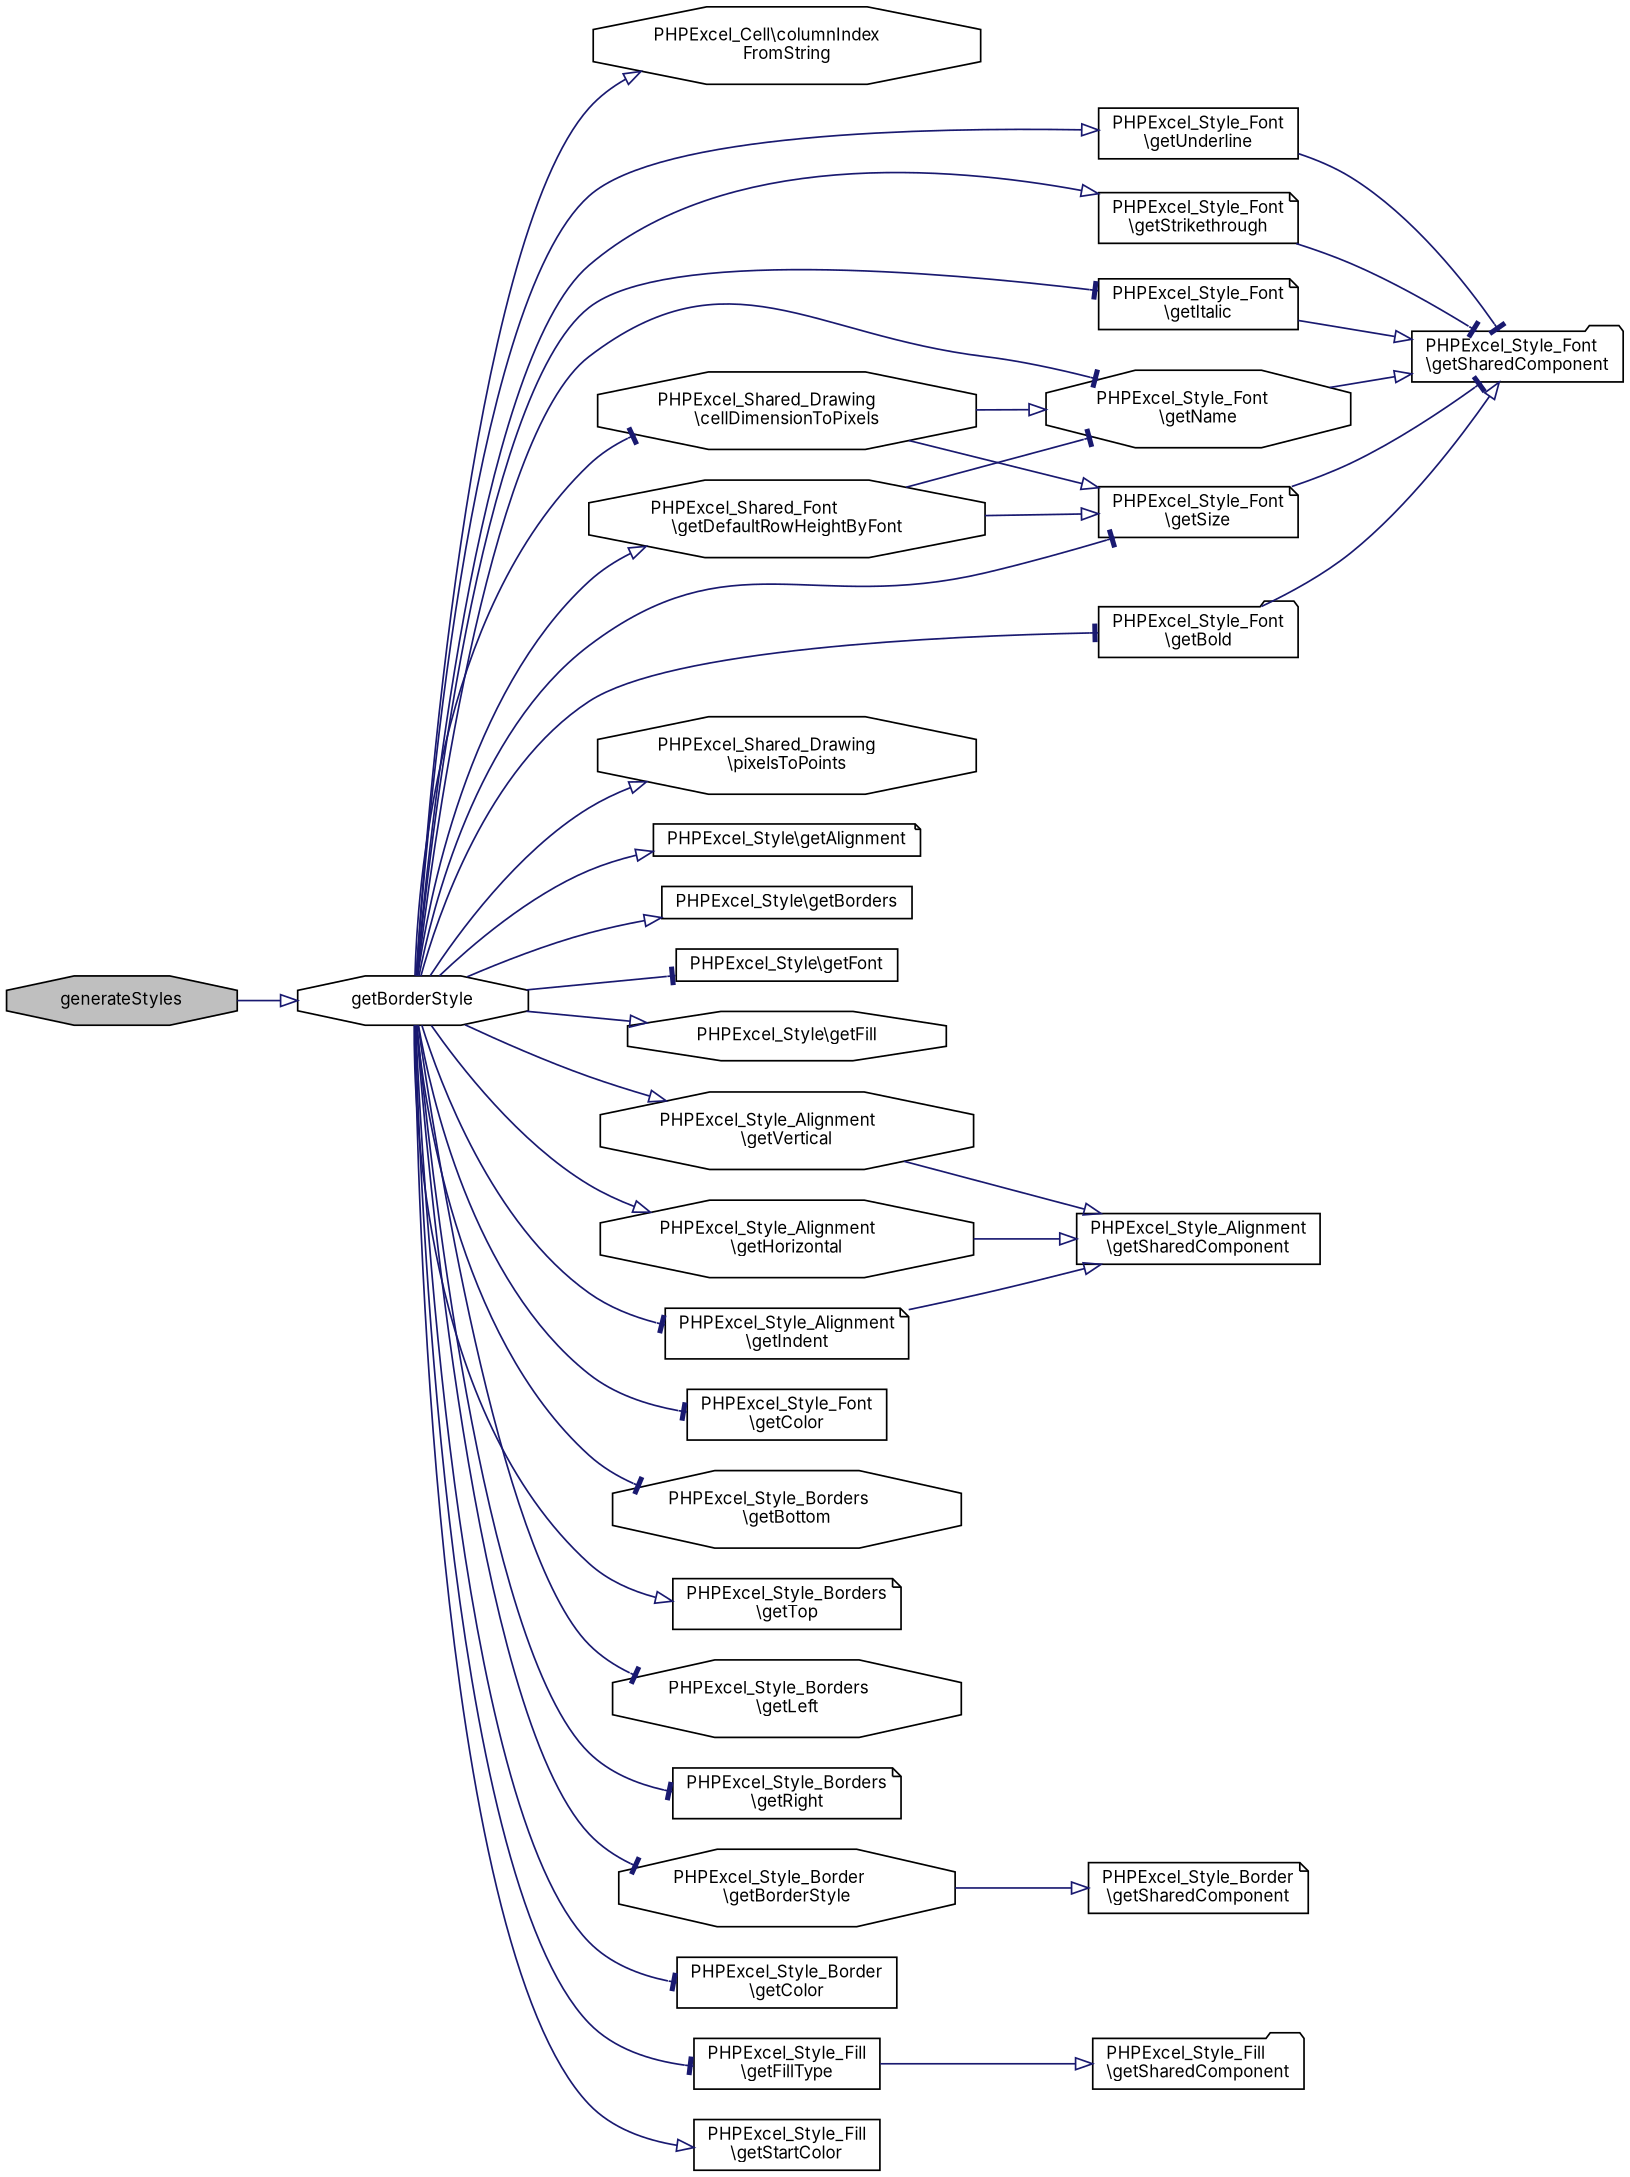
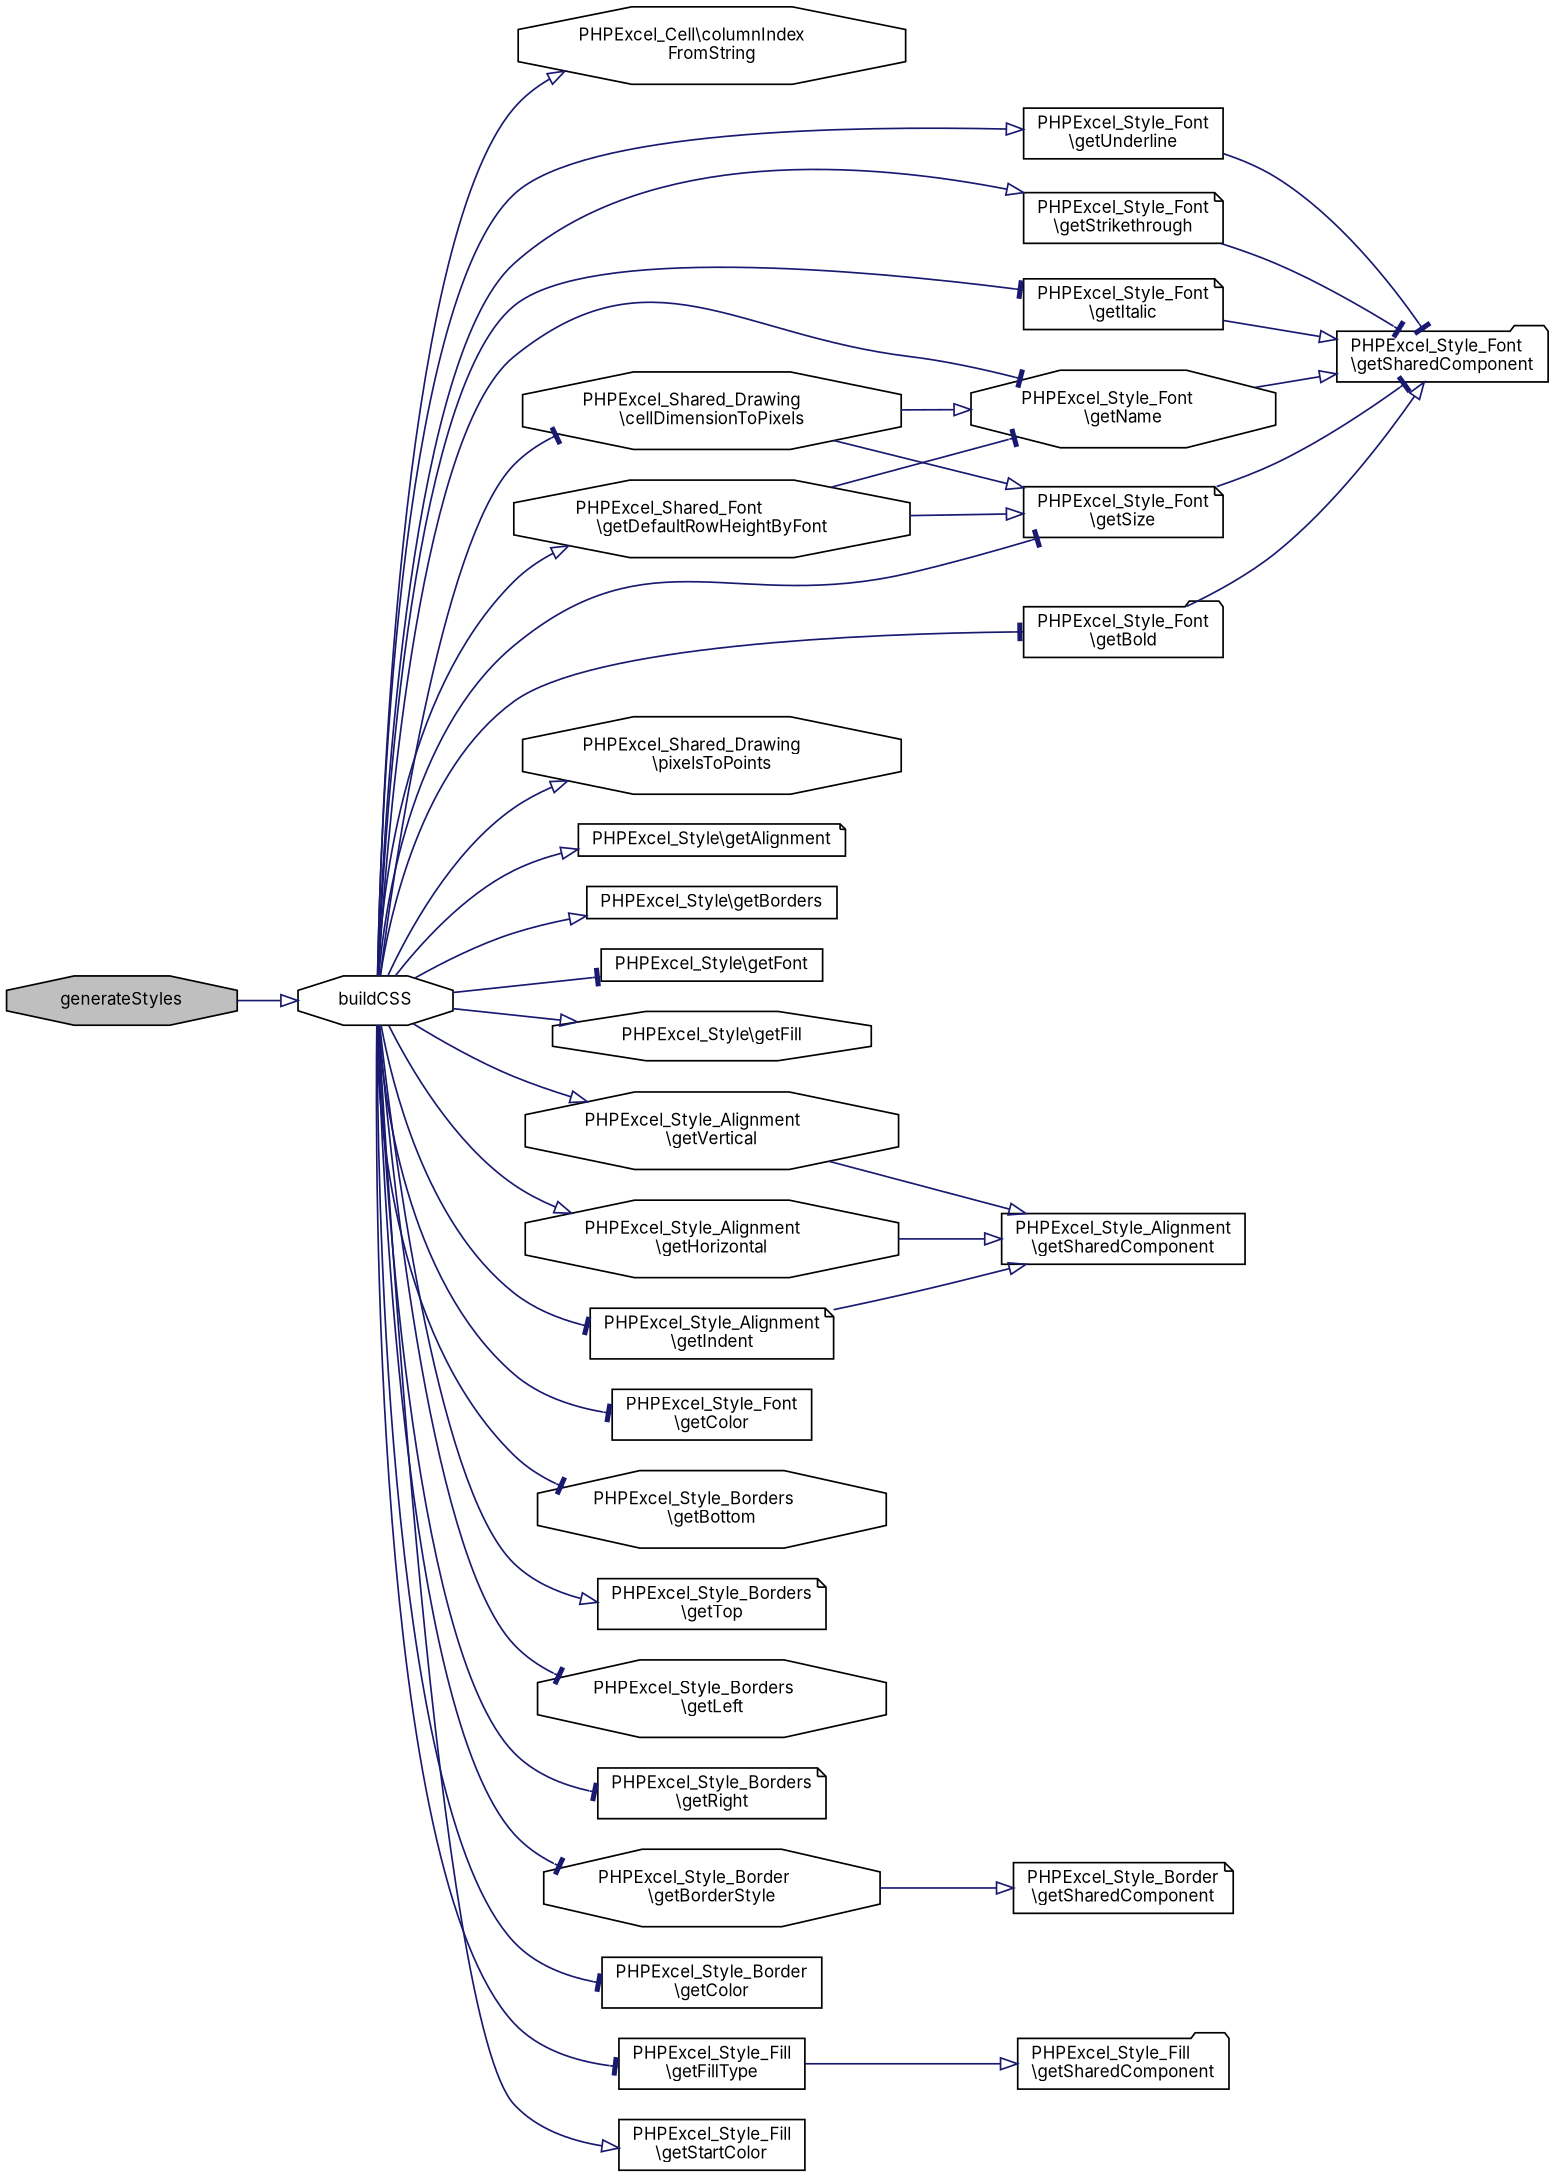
(413, 1001) -> (376, 1001)
